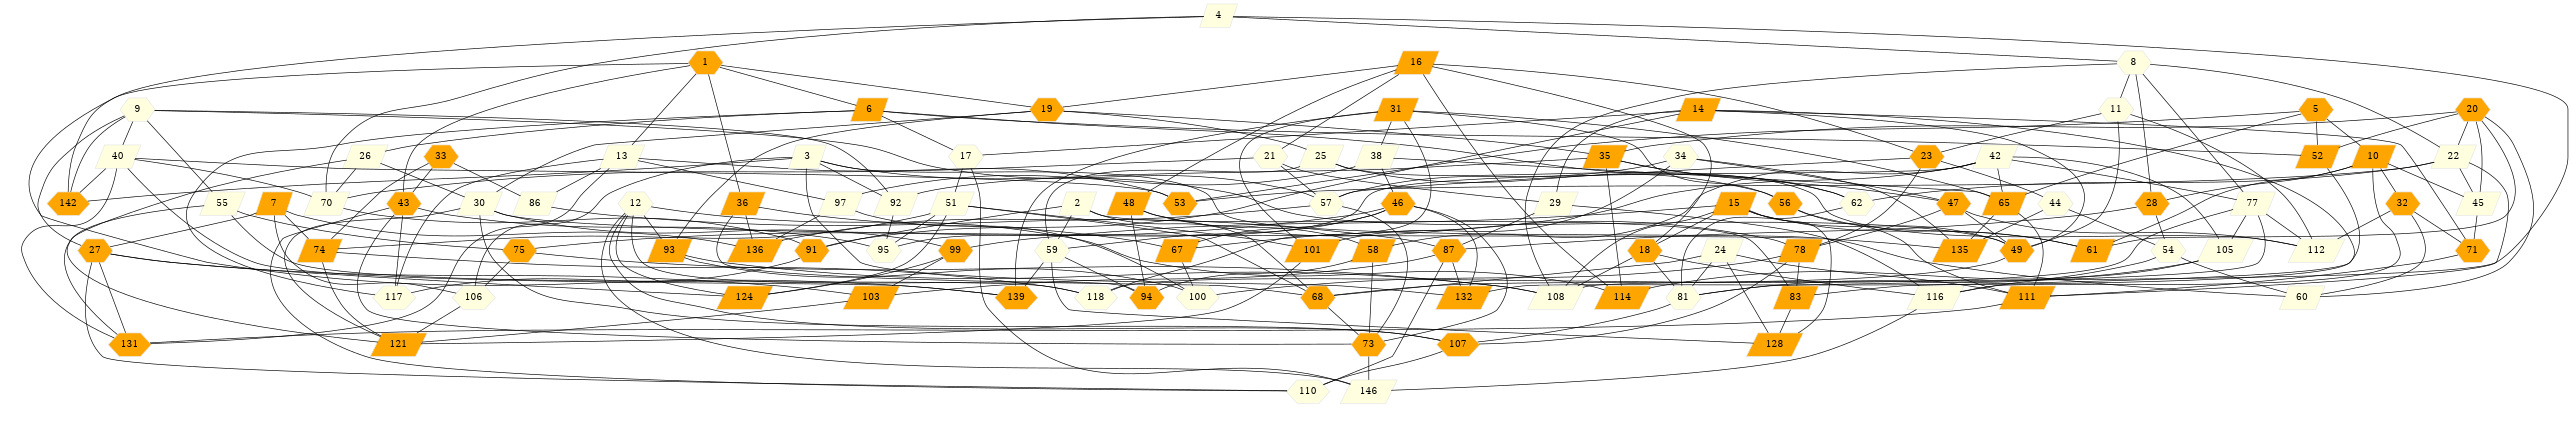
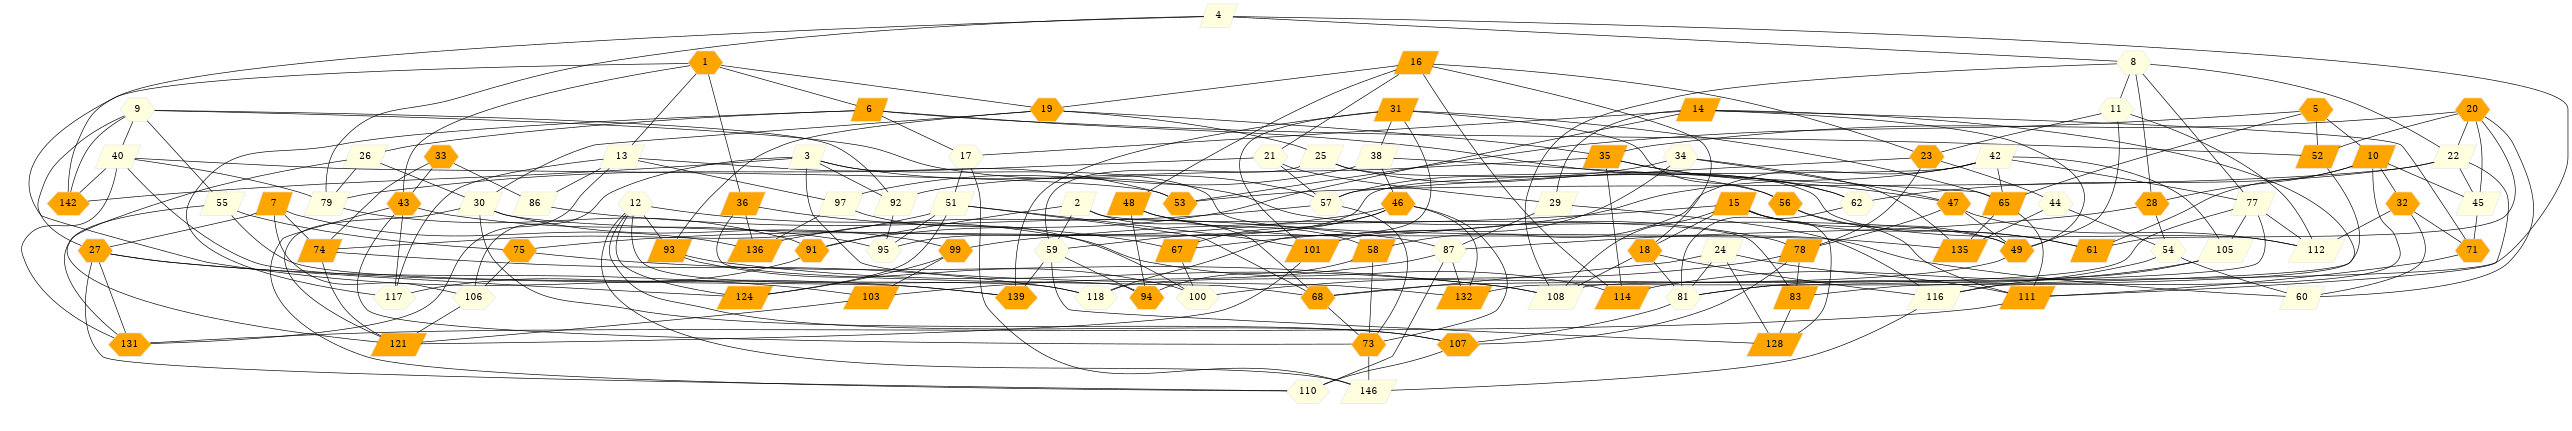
(327, 204) -> (327, 204)
(1449, 251) -> (1449, 251)
